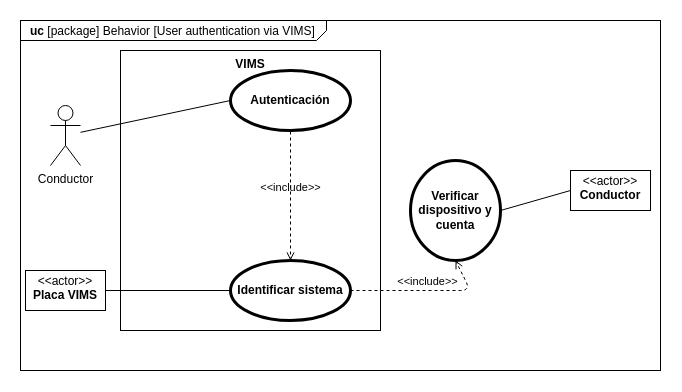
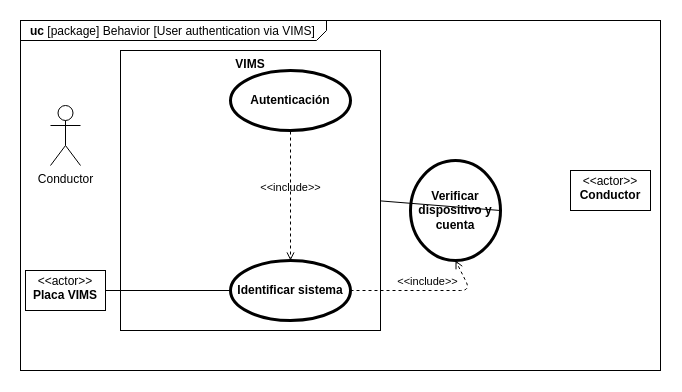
(155, 117) -> none
(536, 201) -> (441, 206)
